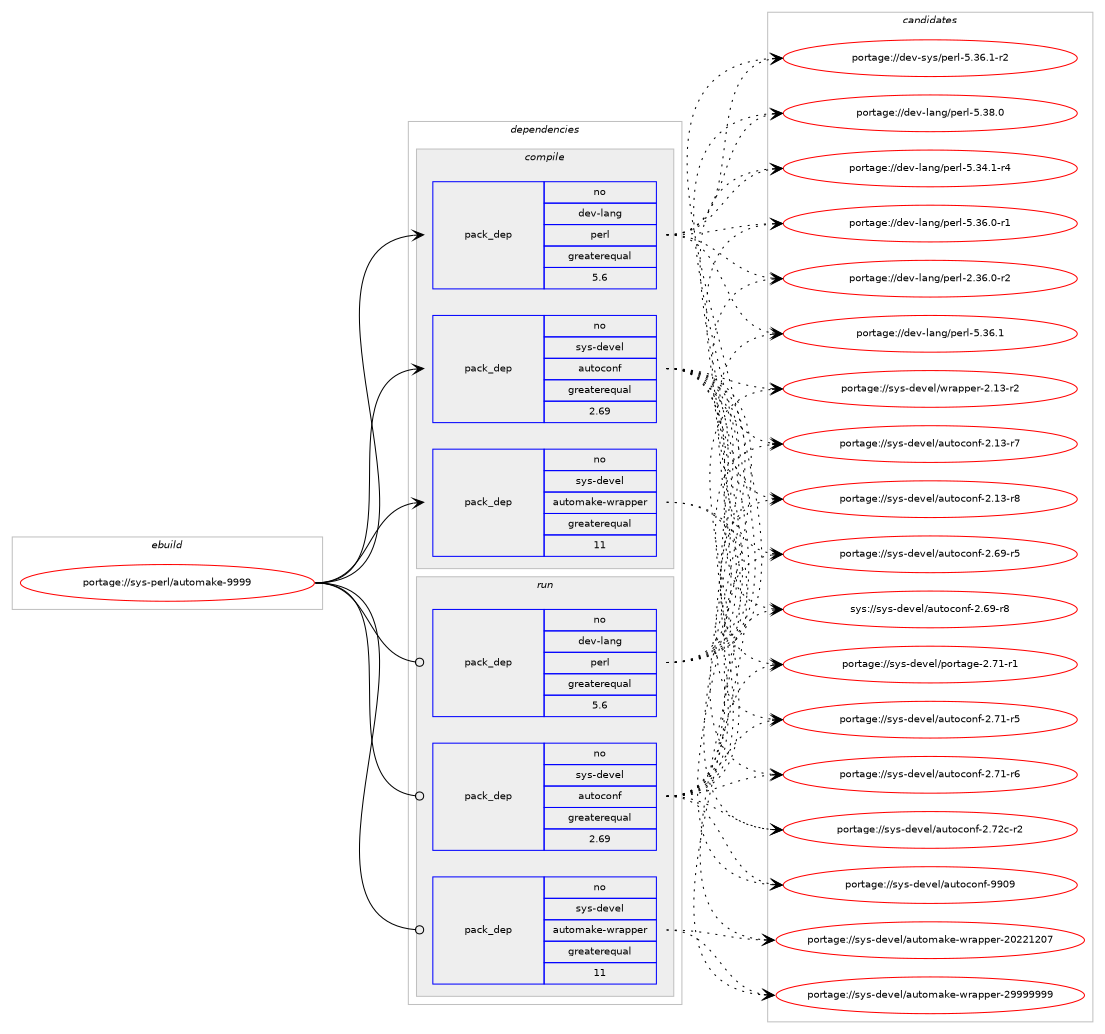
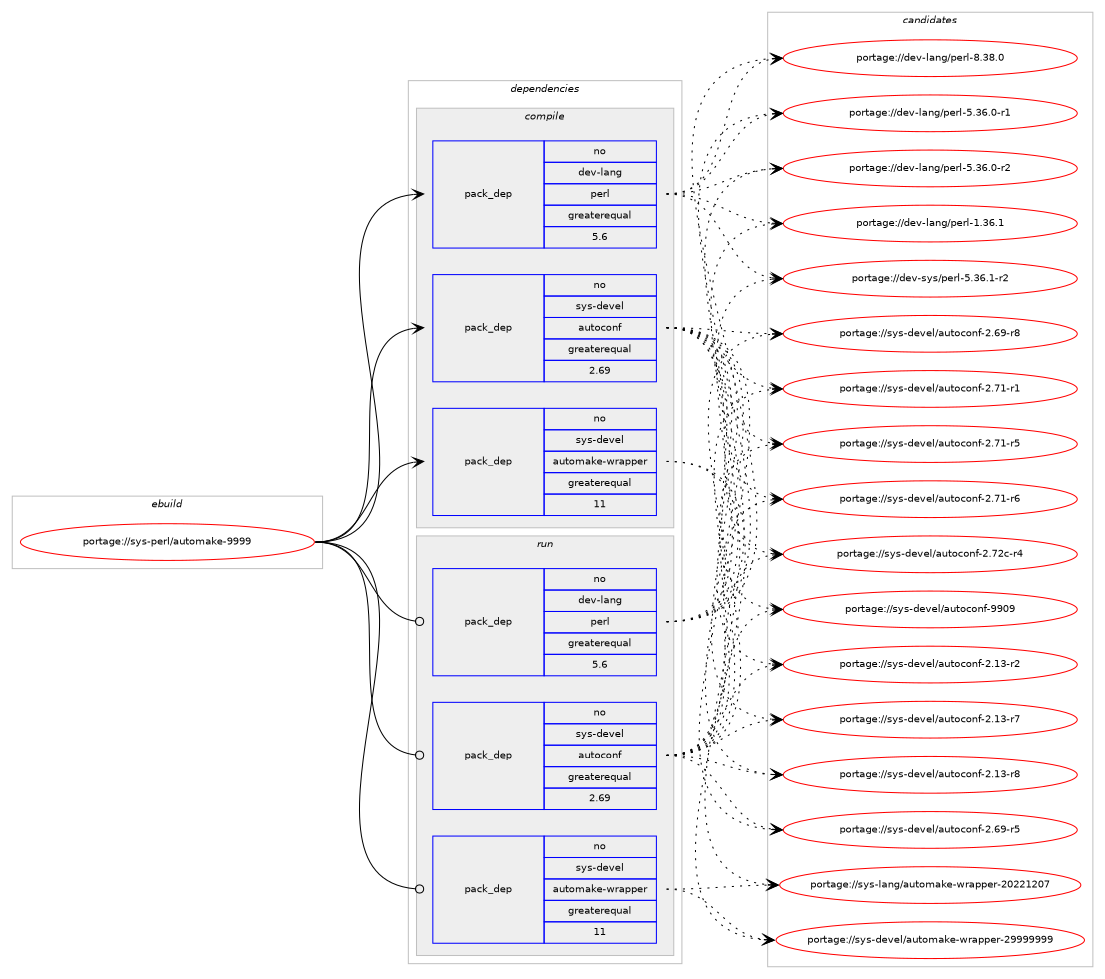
(930, 113) -> (930, 58)
(930, 168) -> none
(930, 279) -> (930, 168)
(930, 334) -> (930, 224)
(930, 389) -> (930, 665)
(930, 609) -> (930, 334)
(930, 665) -> (930, 389)
(930, 830) -> (930, 554)
(930, 940) -> (930, 885)
